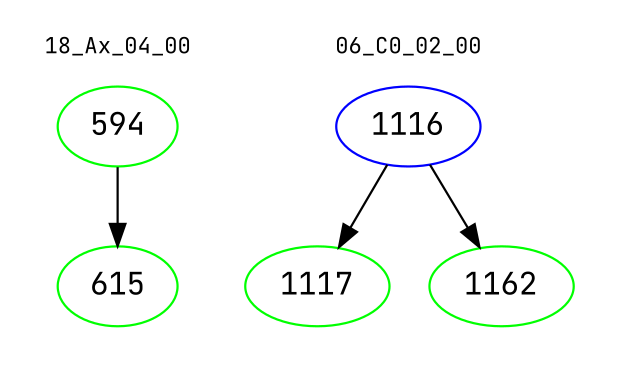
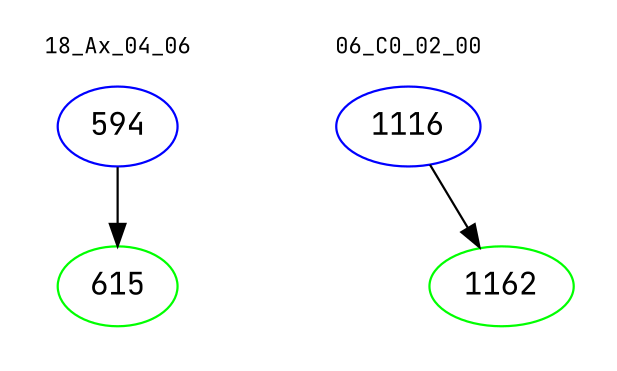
(119, 48) -> (119, 48)
(118, 127) -> (118, 127)
(317, 286) -> none
